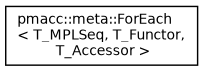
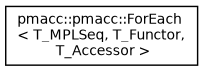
(102, 36) -> (102, 36)
